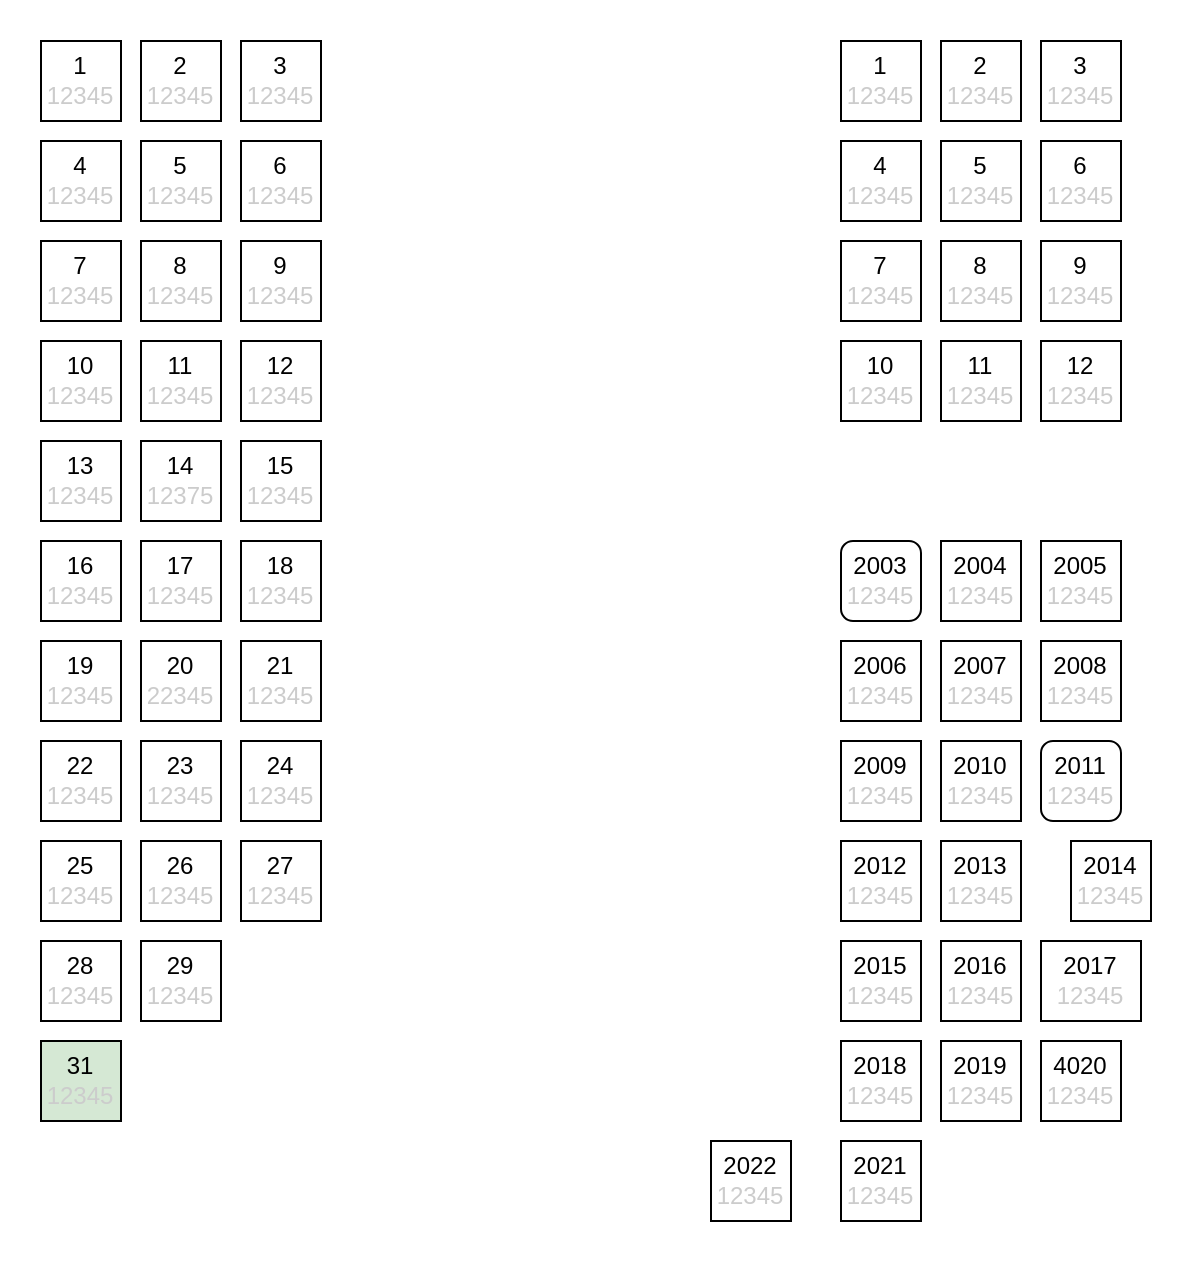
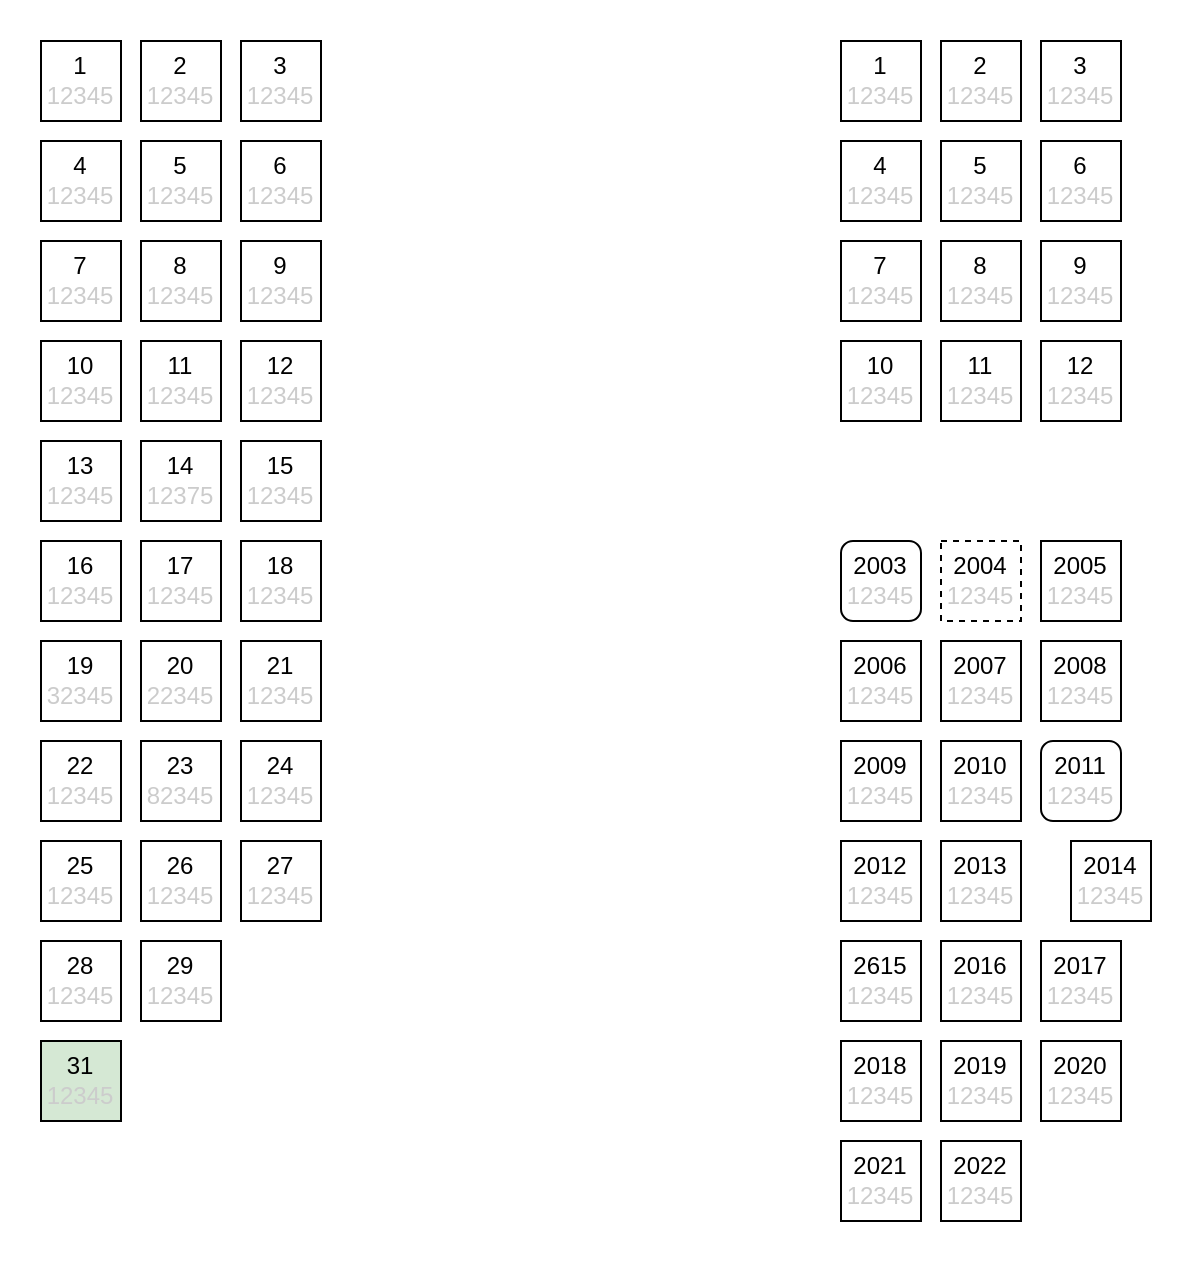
(981, 581) -> (981, 581)
(81, 681) -> (81, 681)
(181, 781) -> (181, 781)
(881, 981) -> (881, 981)
(1091, 981) -> (1081, 981)
(1081, 1081) -> (1081, 1081)
(751, 1181) -> (981, 1181)
